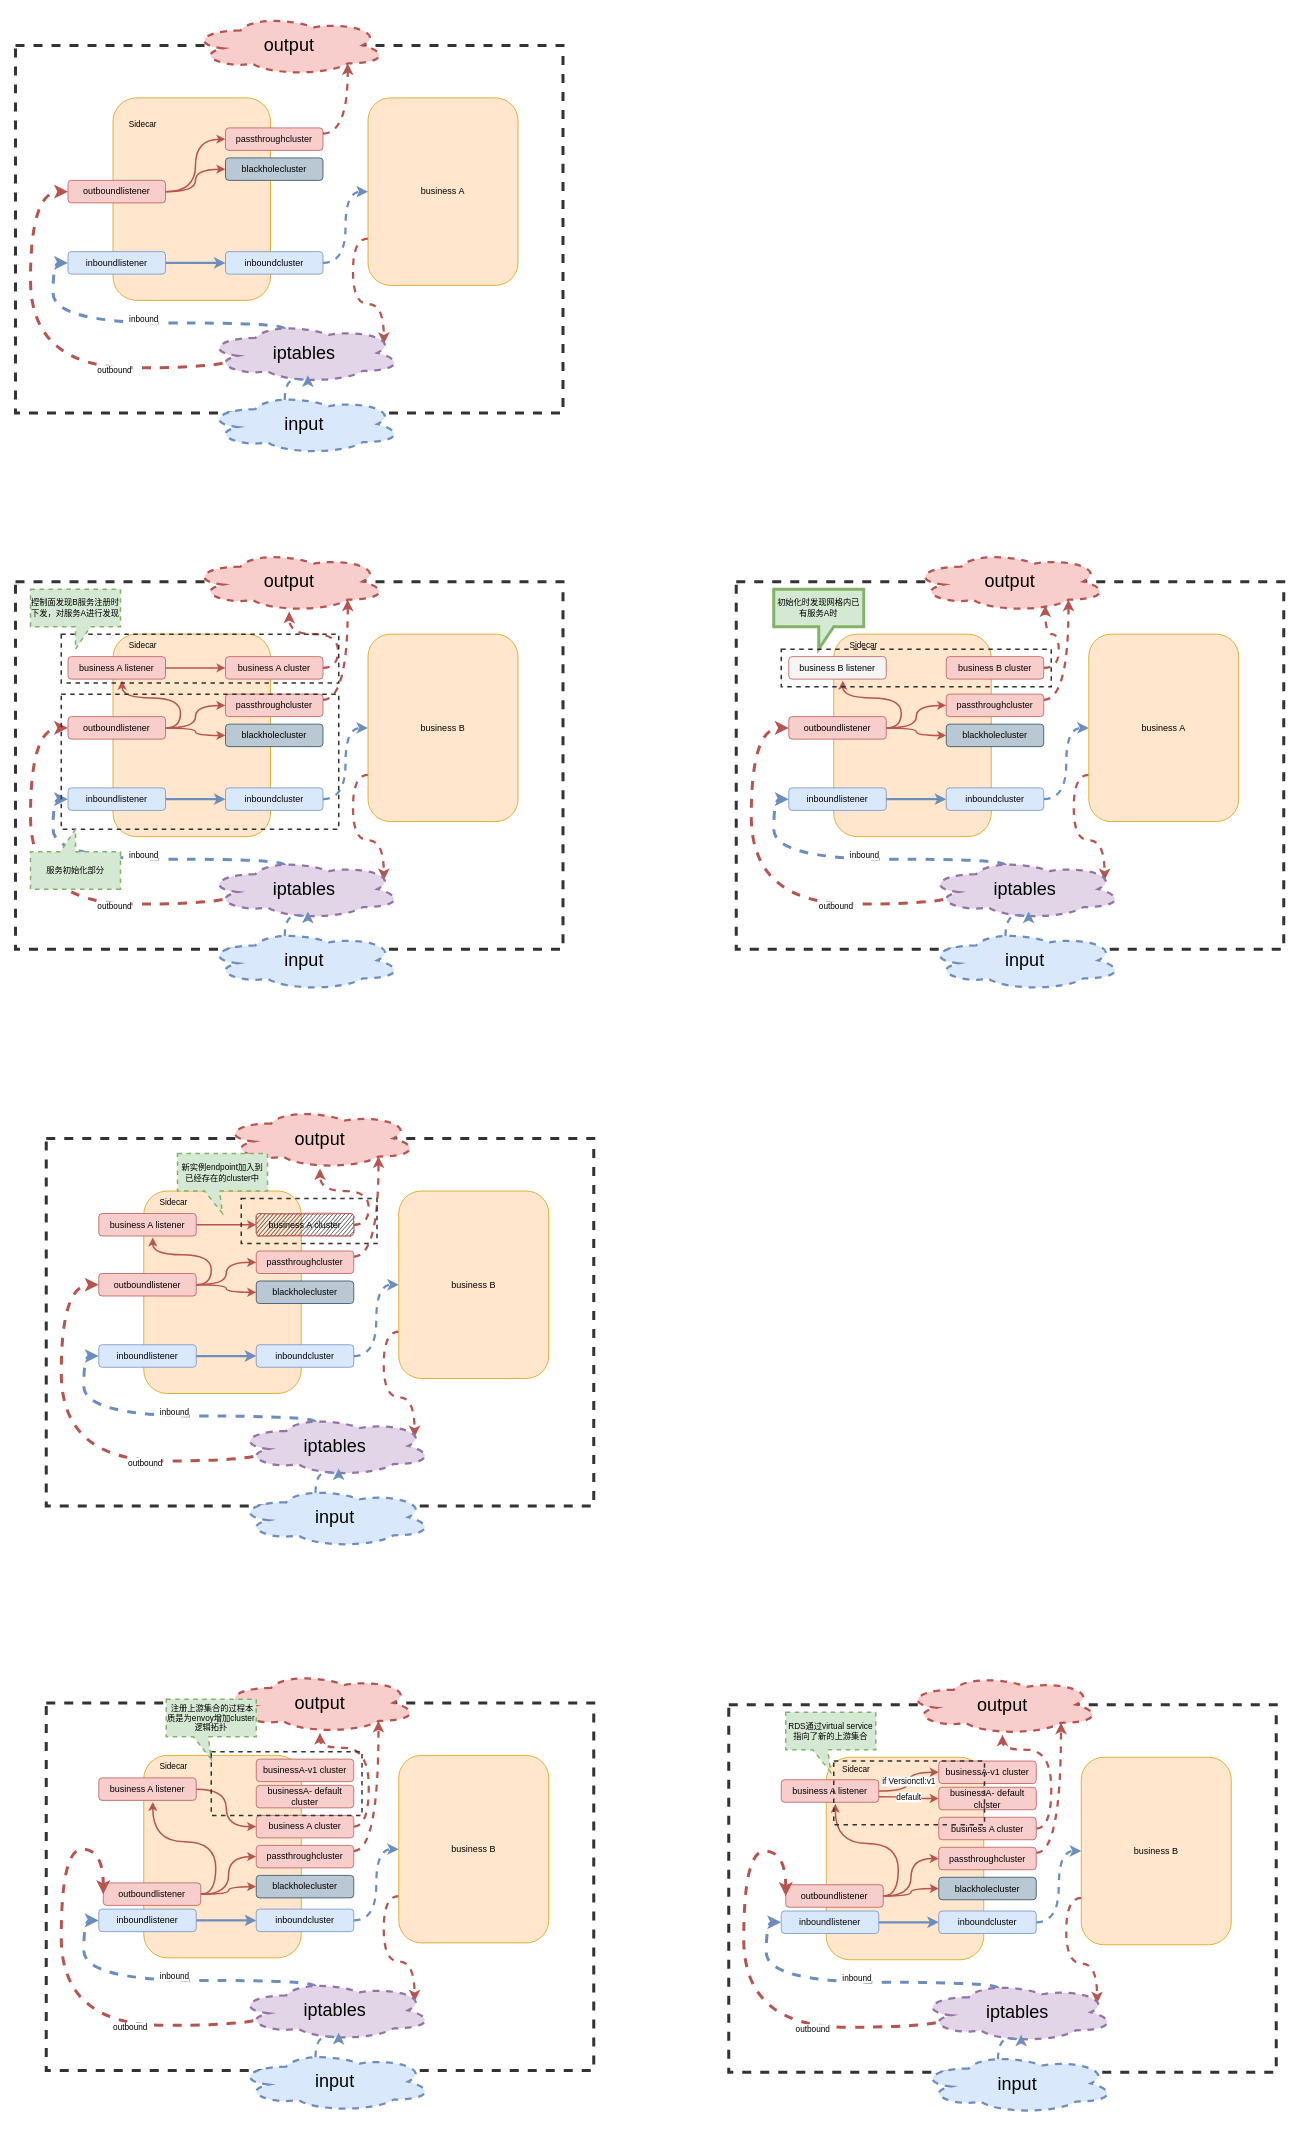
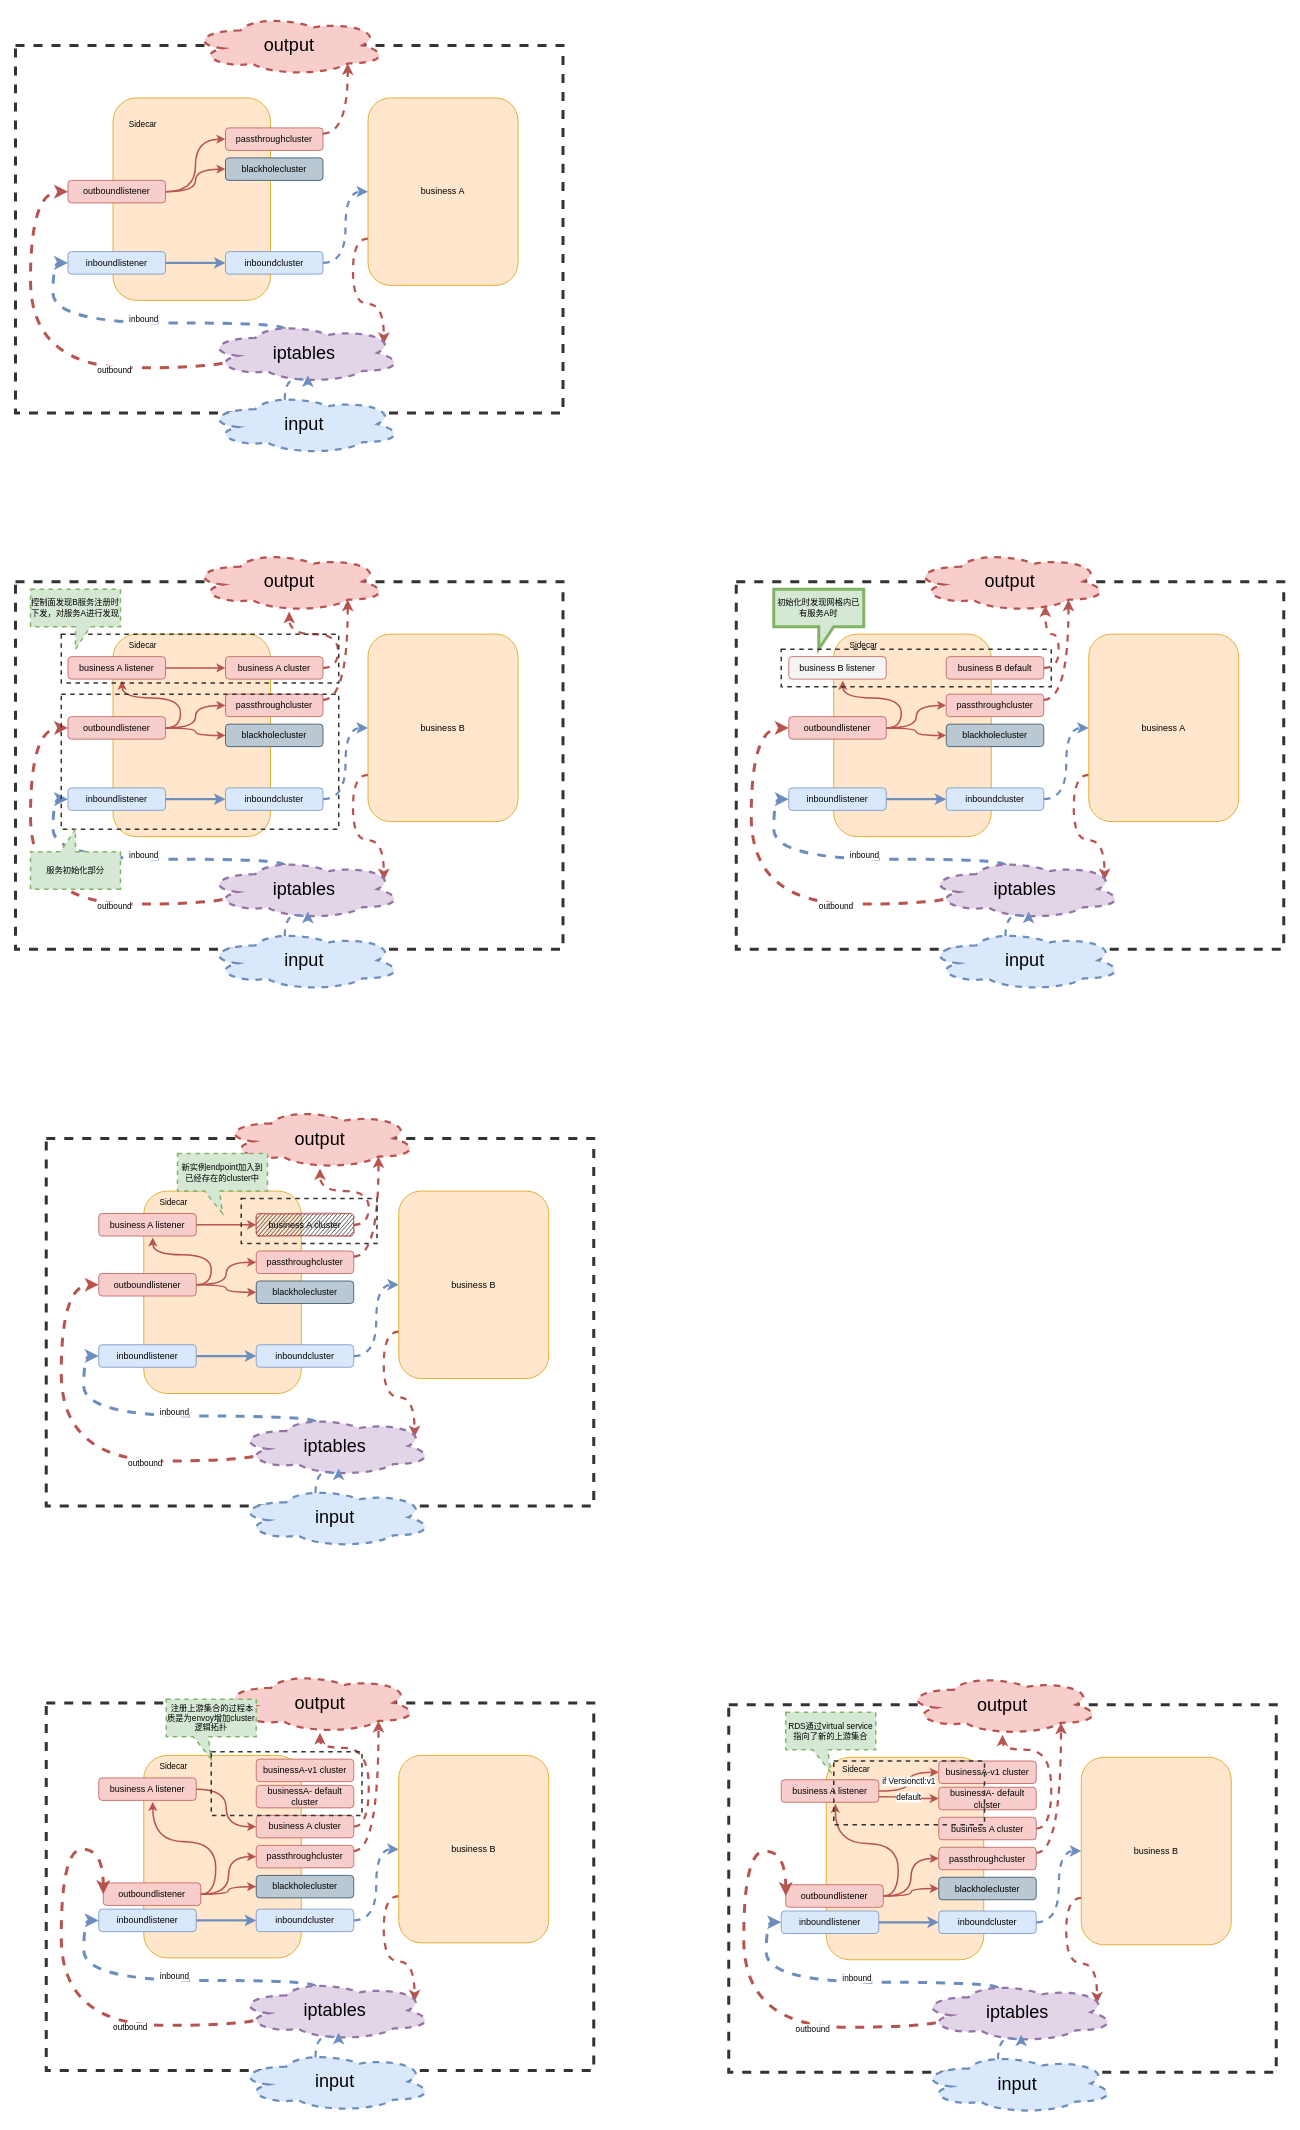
(995, 668) -> (995, 668)
